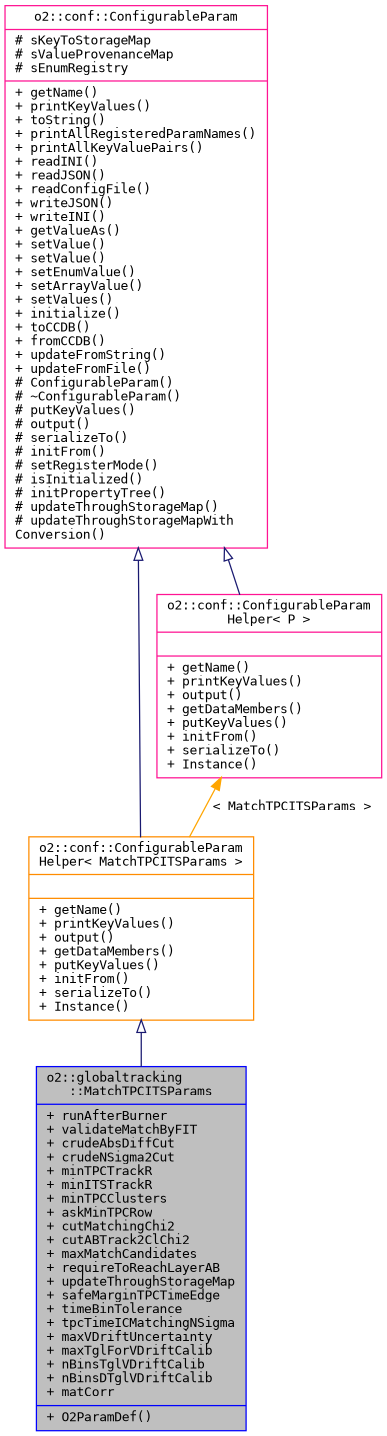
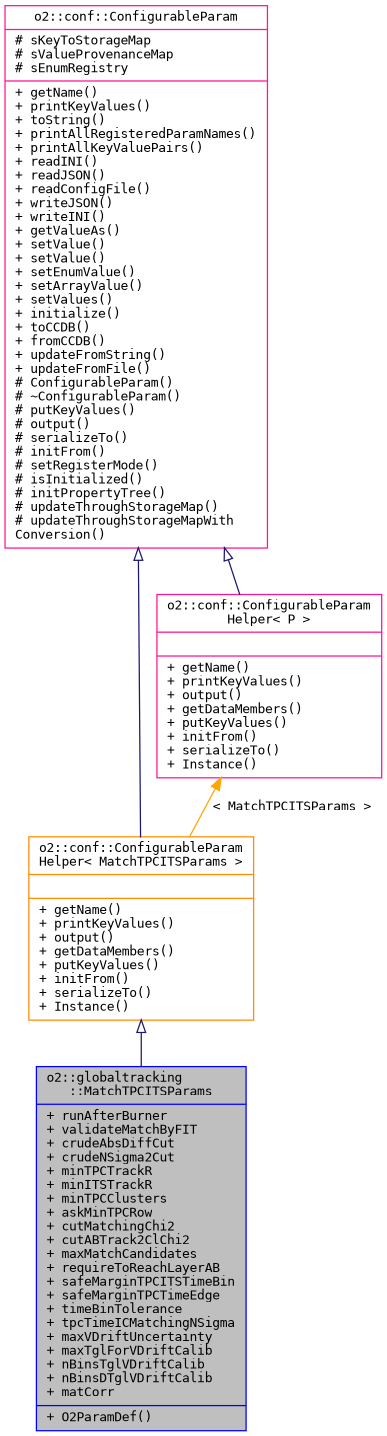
(141, 1282) -> (141, 1282)
